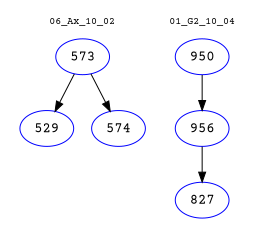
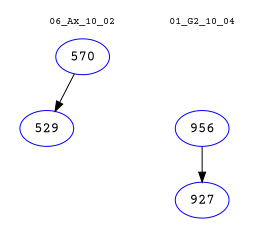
(83, 57) -> (83, 57)
(202, 57) -> none
(119, 128) -> none
(202, 200) -> (202, 200)
